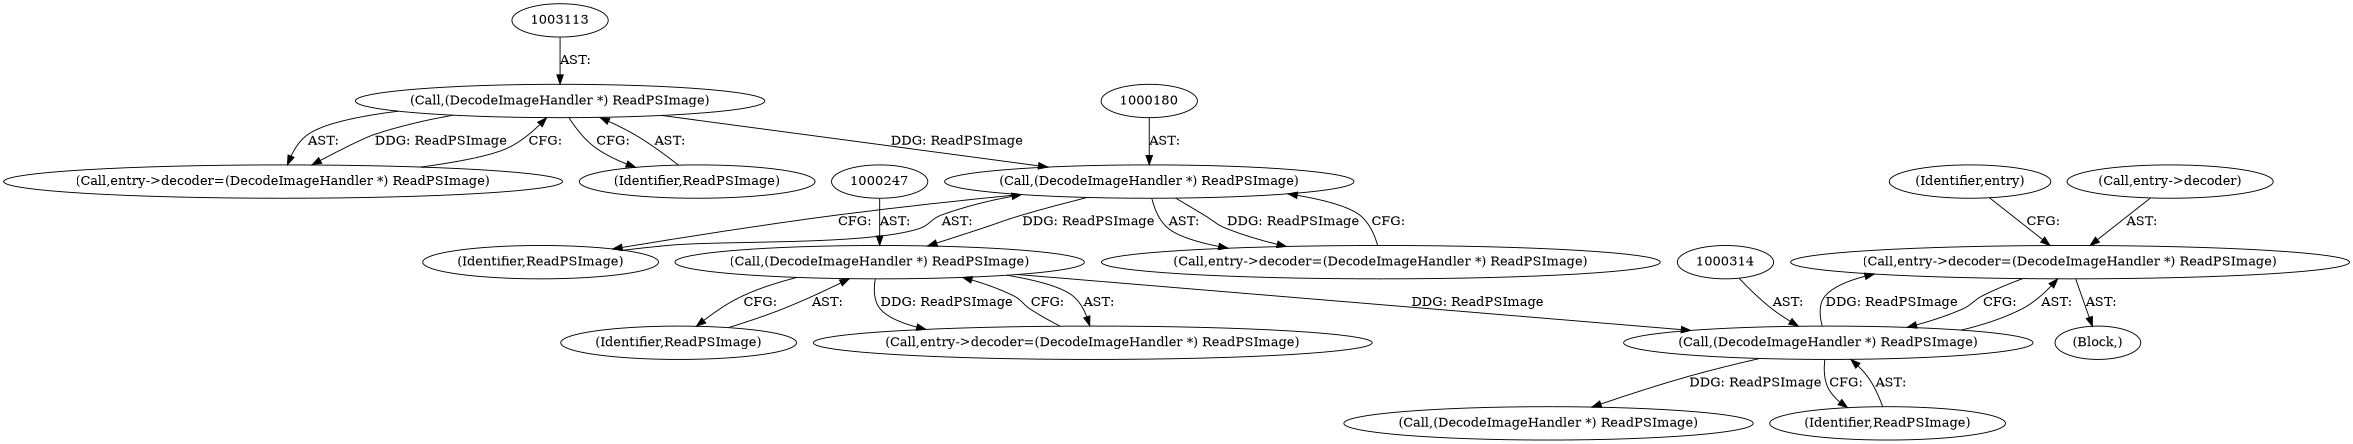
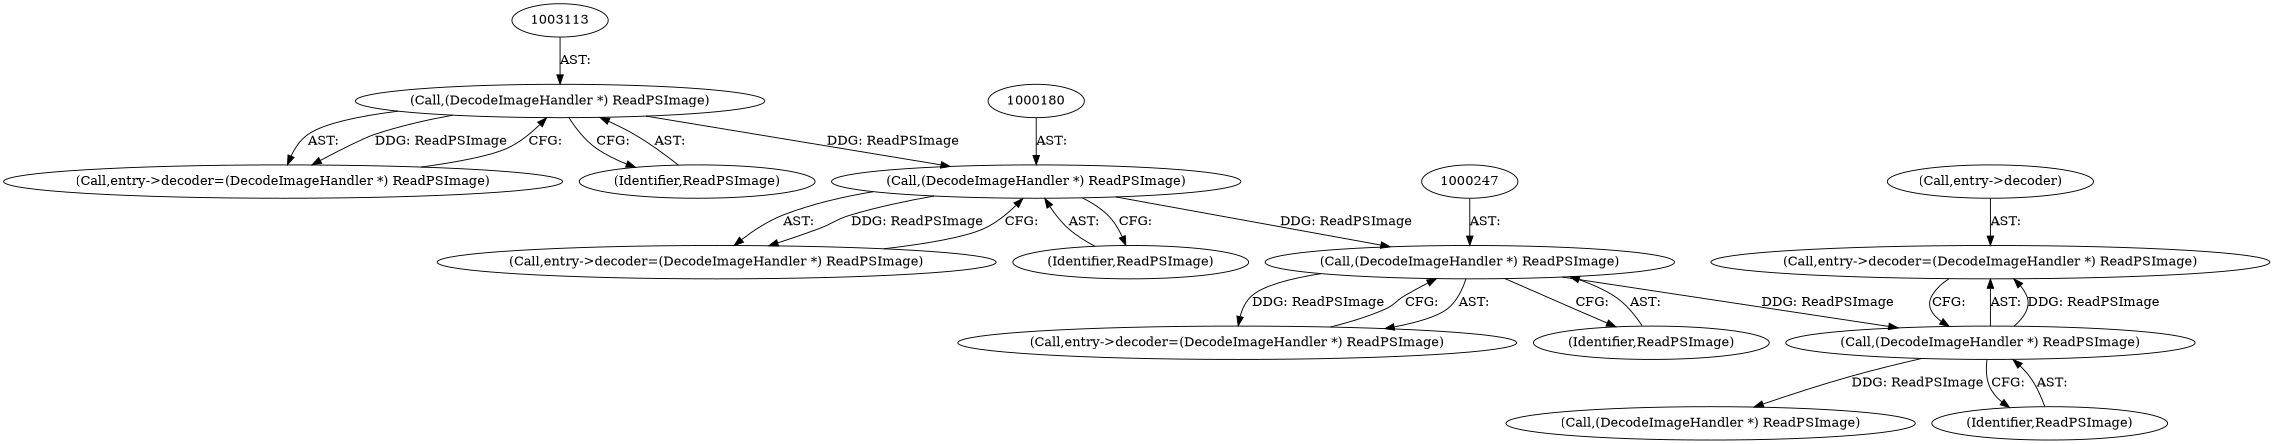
(1970, 182) -> none
(1725, 262) -> none
(2098, 343) -> none
